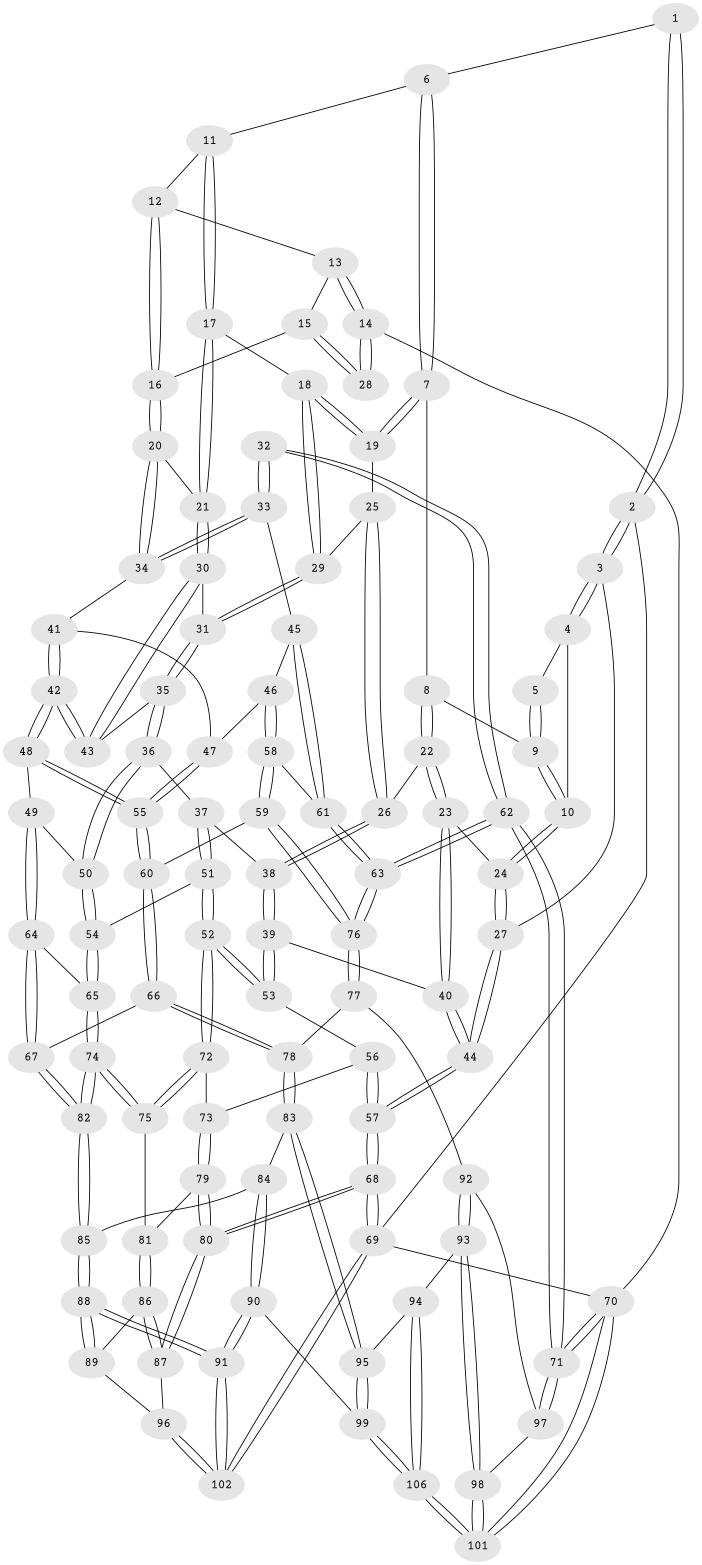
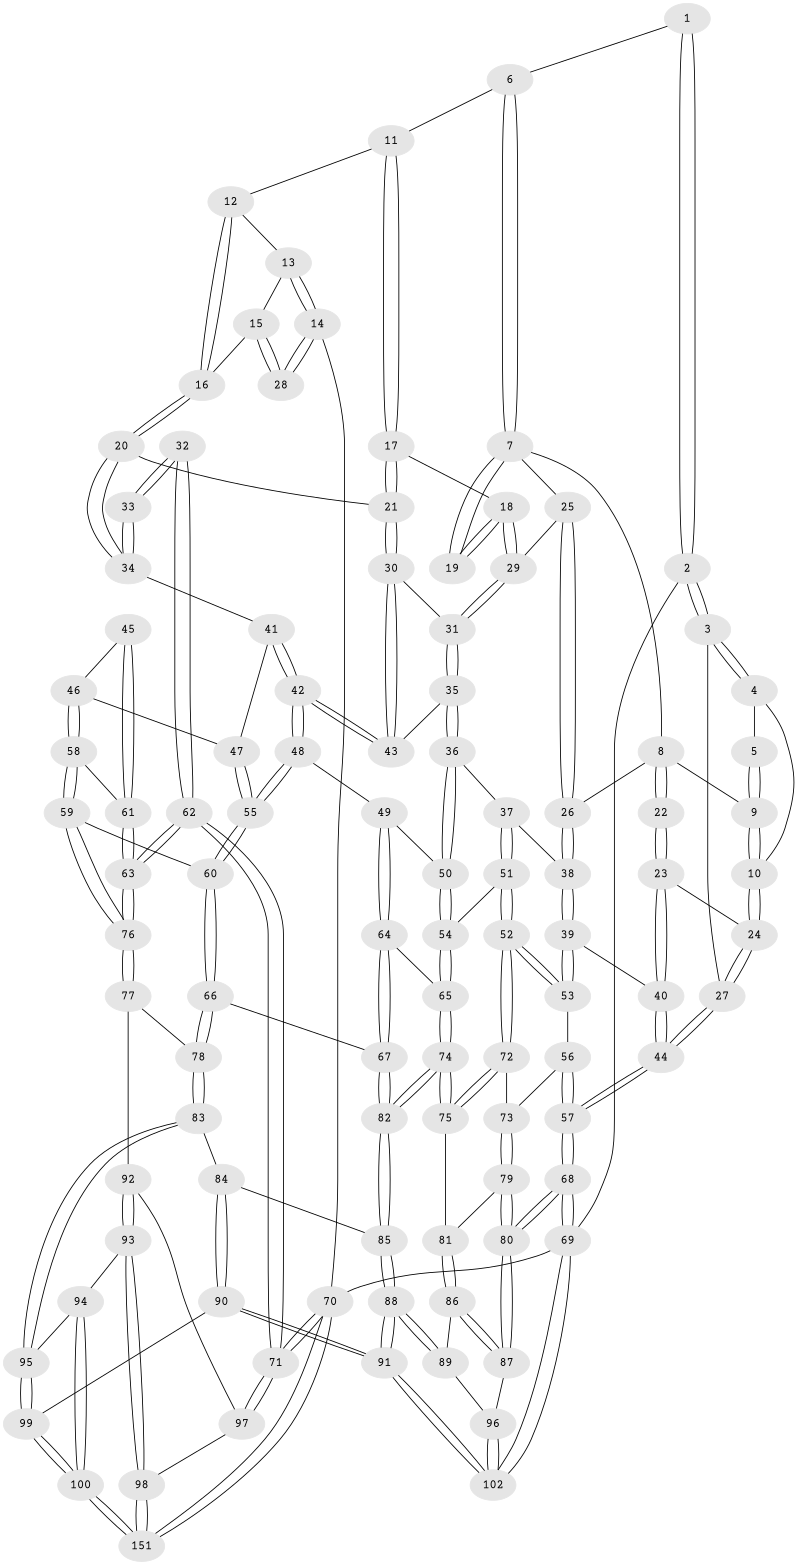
(373, 477) -> (539, 477)
(279, 569) -> none
(406, 782) -> (620, 779)
(417, 1485) -> (81, 1485)
(478, 1546) -> (142, 1546)
